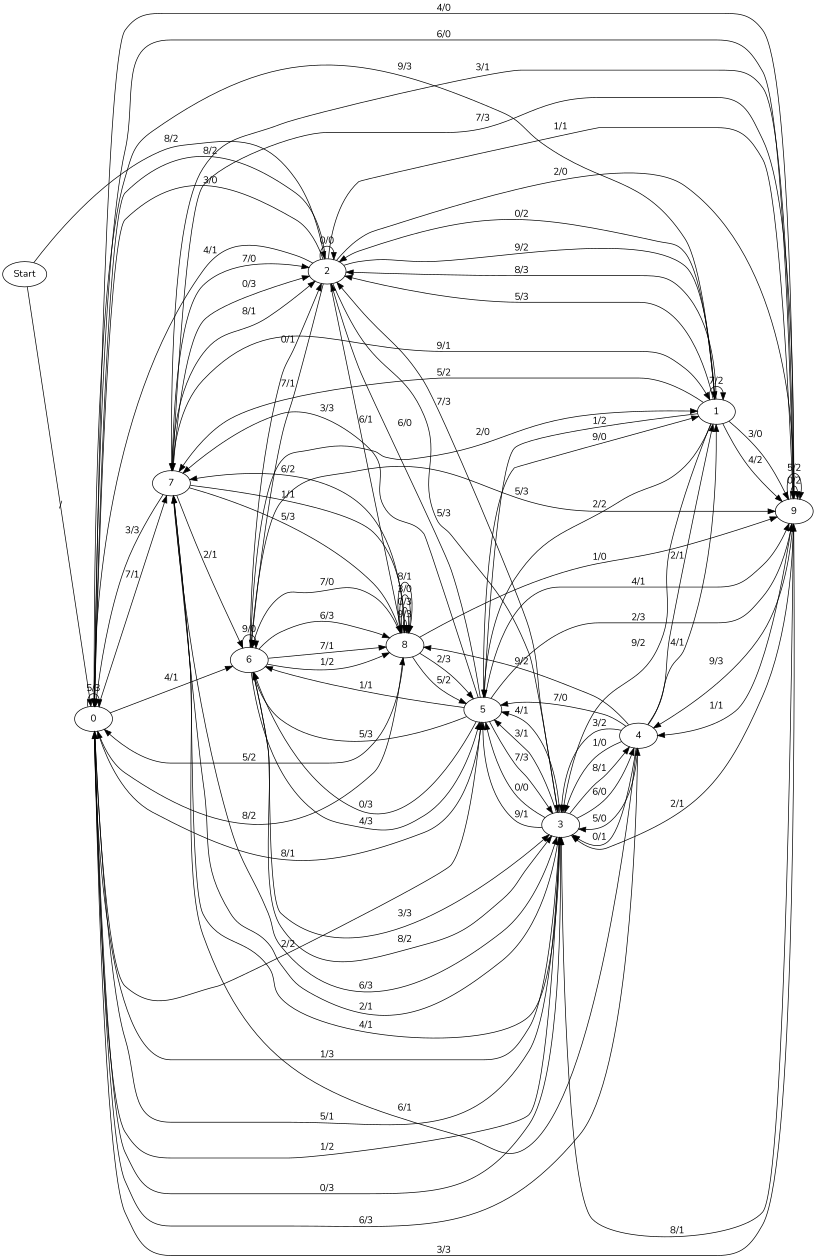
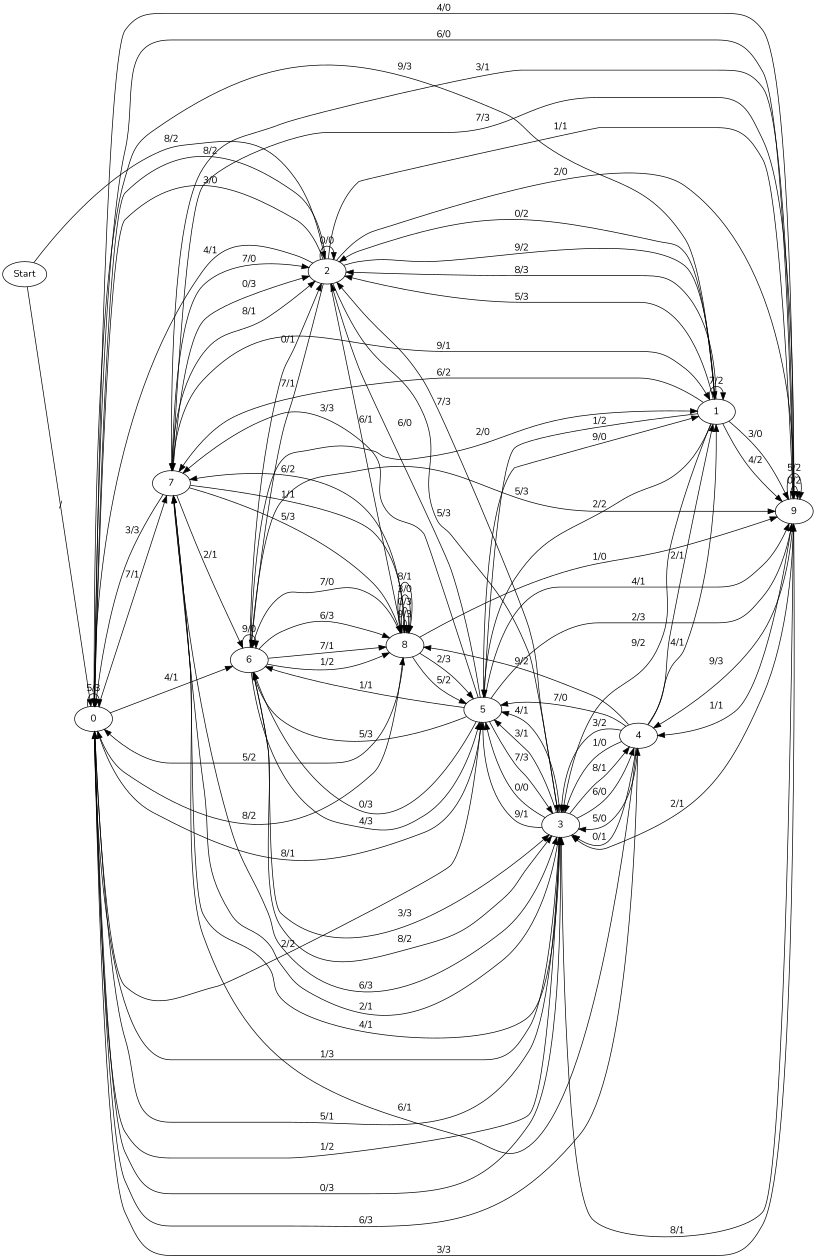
(444, 373) -> (444, 373)
